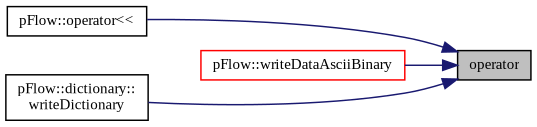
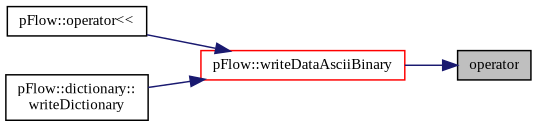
(296, 24) -> (181, 42)
(297, 103) -> (169, 84)
